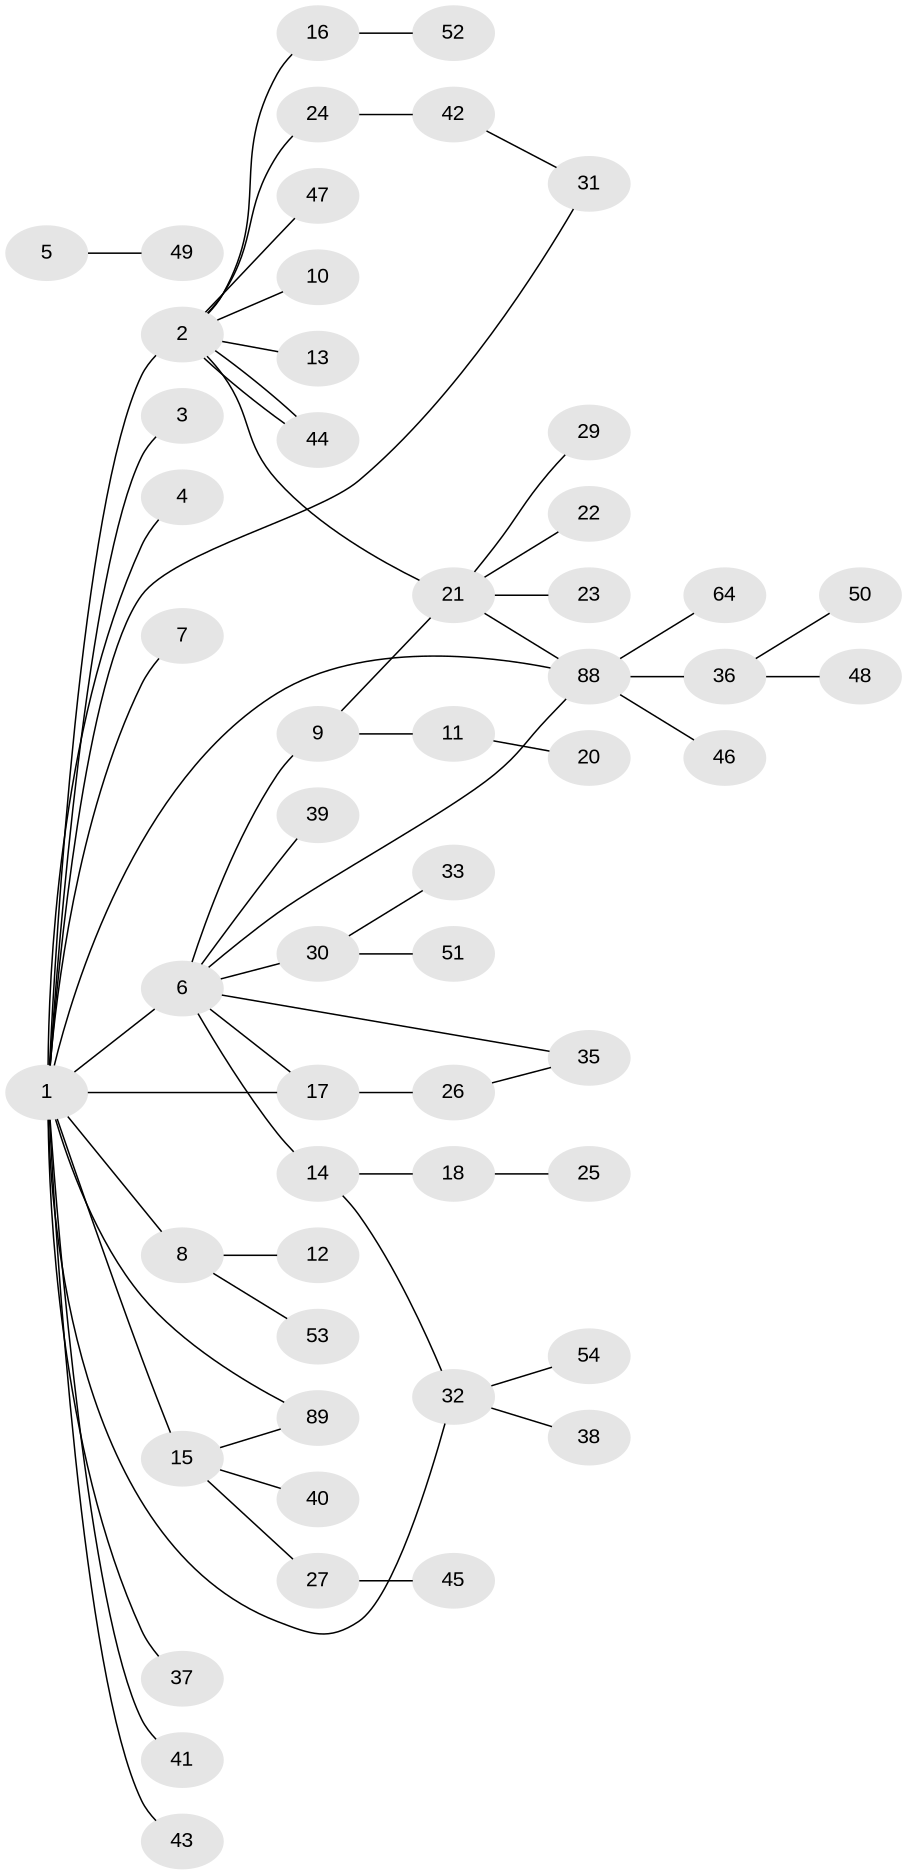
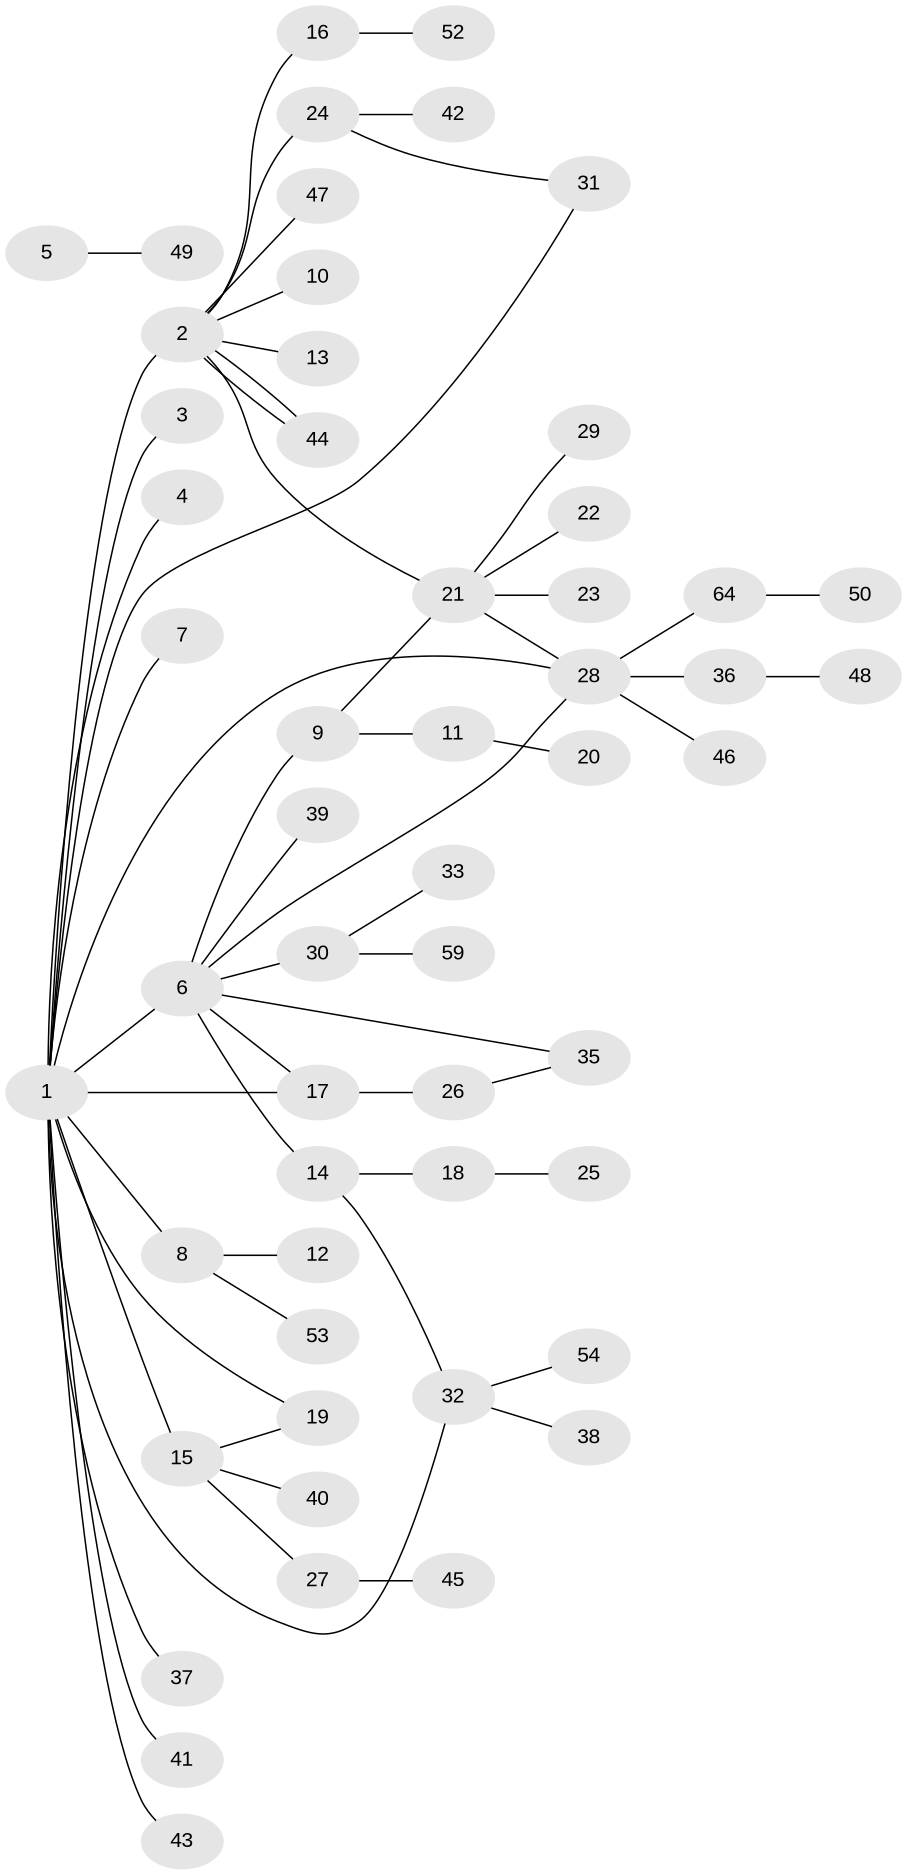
(522, 149) -> (447, 164)
(793, 636) -> (793, 595)
(589, 677) -> (589, 677)
(454, 954) -> (454, 954)
(318, 1418) -> (318, 1418)
